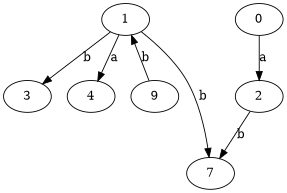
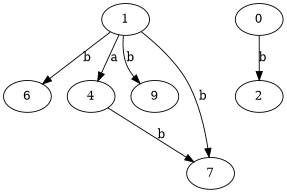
(263, 58) -> (263, 58)
(142, 62) -> (124, 57)
(27, 96) -> (27, 96)
(237, 131) -> (147, 133)
